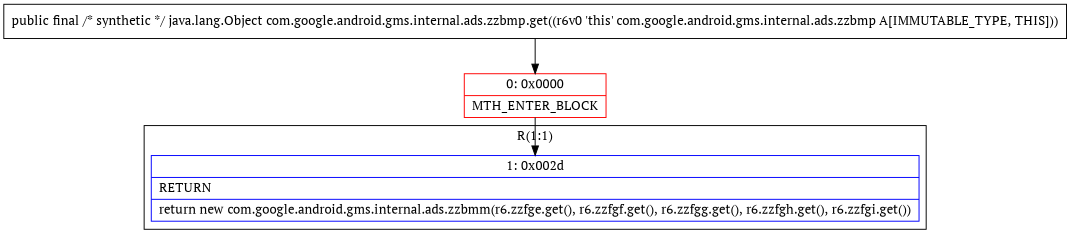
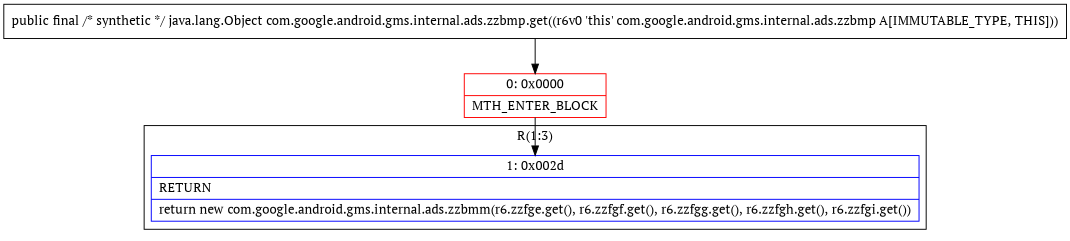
(535, 137) -> (535, 137)
